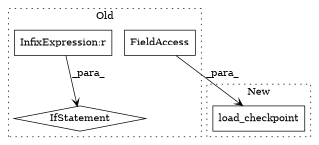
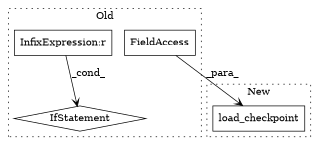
(88, 73) -> (88, 73)
